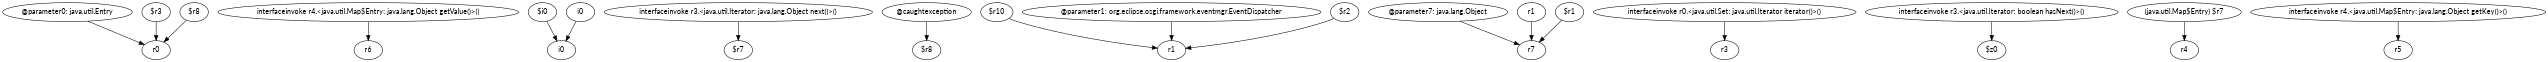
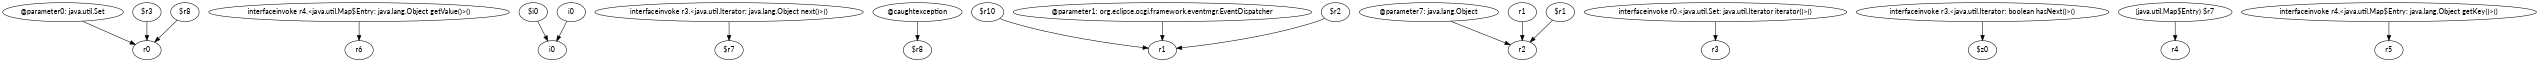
(67, 12) -> (63, 12)
(1532, 50) -> (1522, 50)
